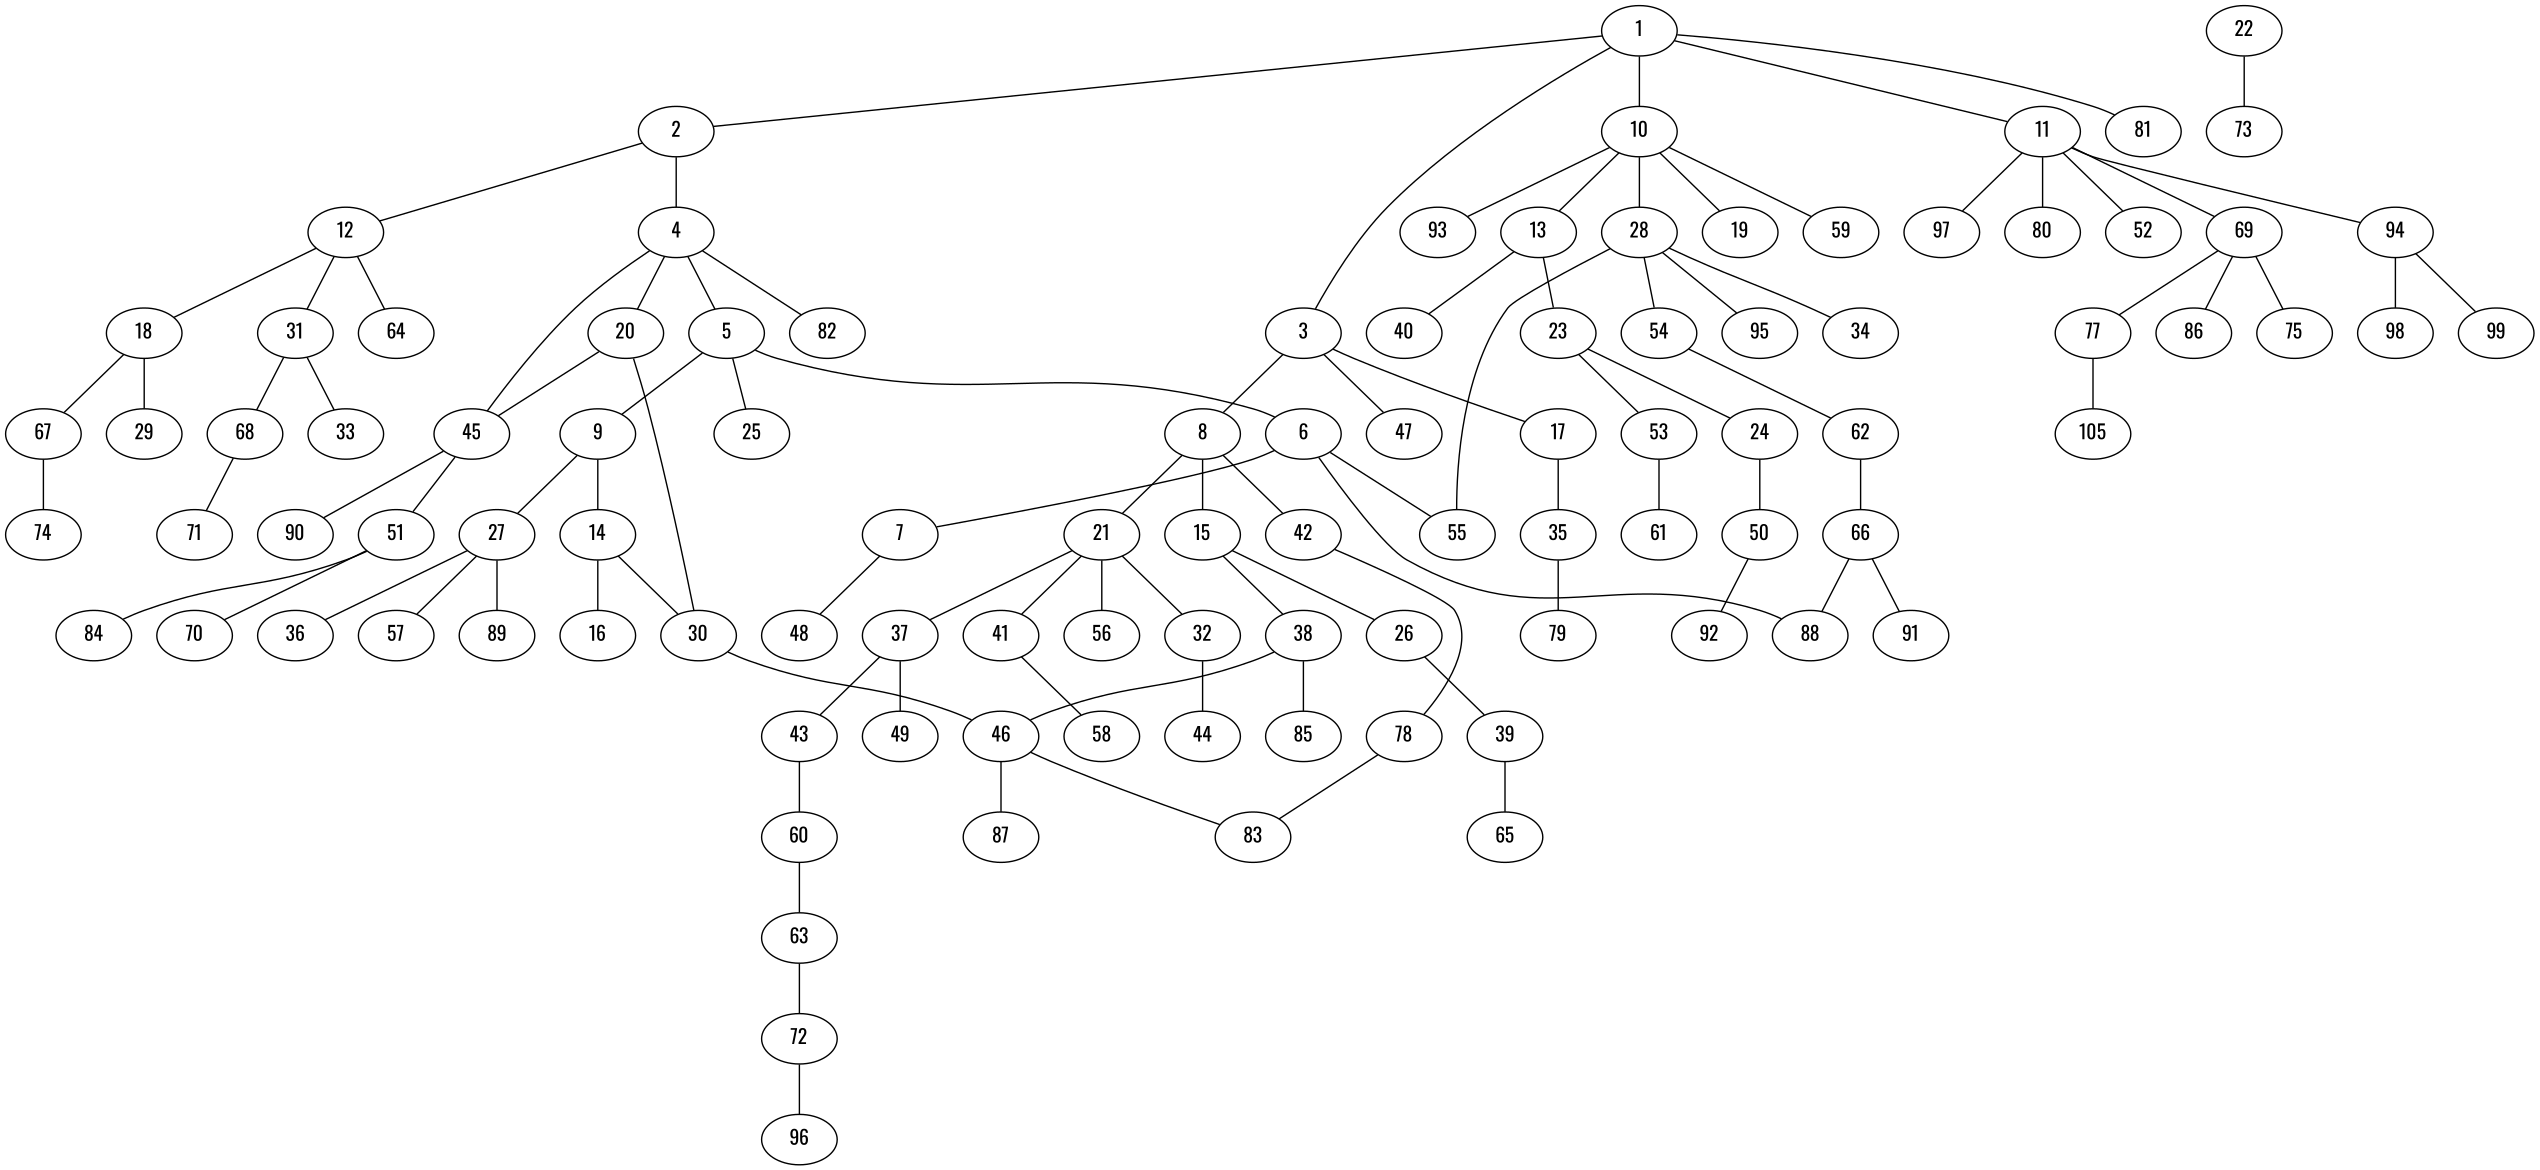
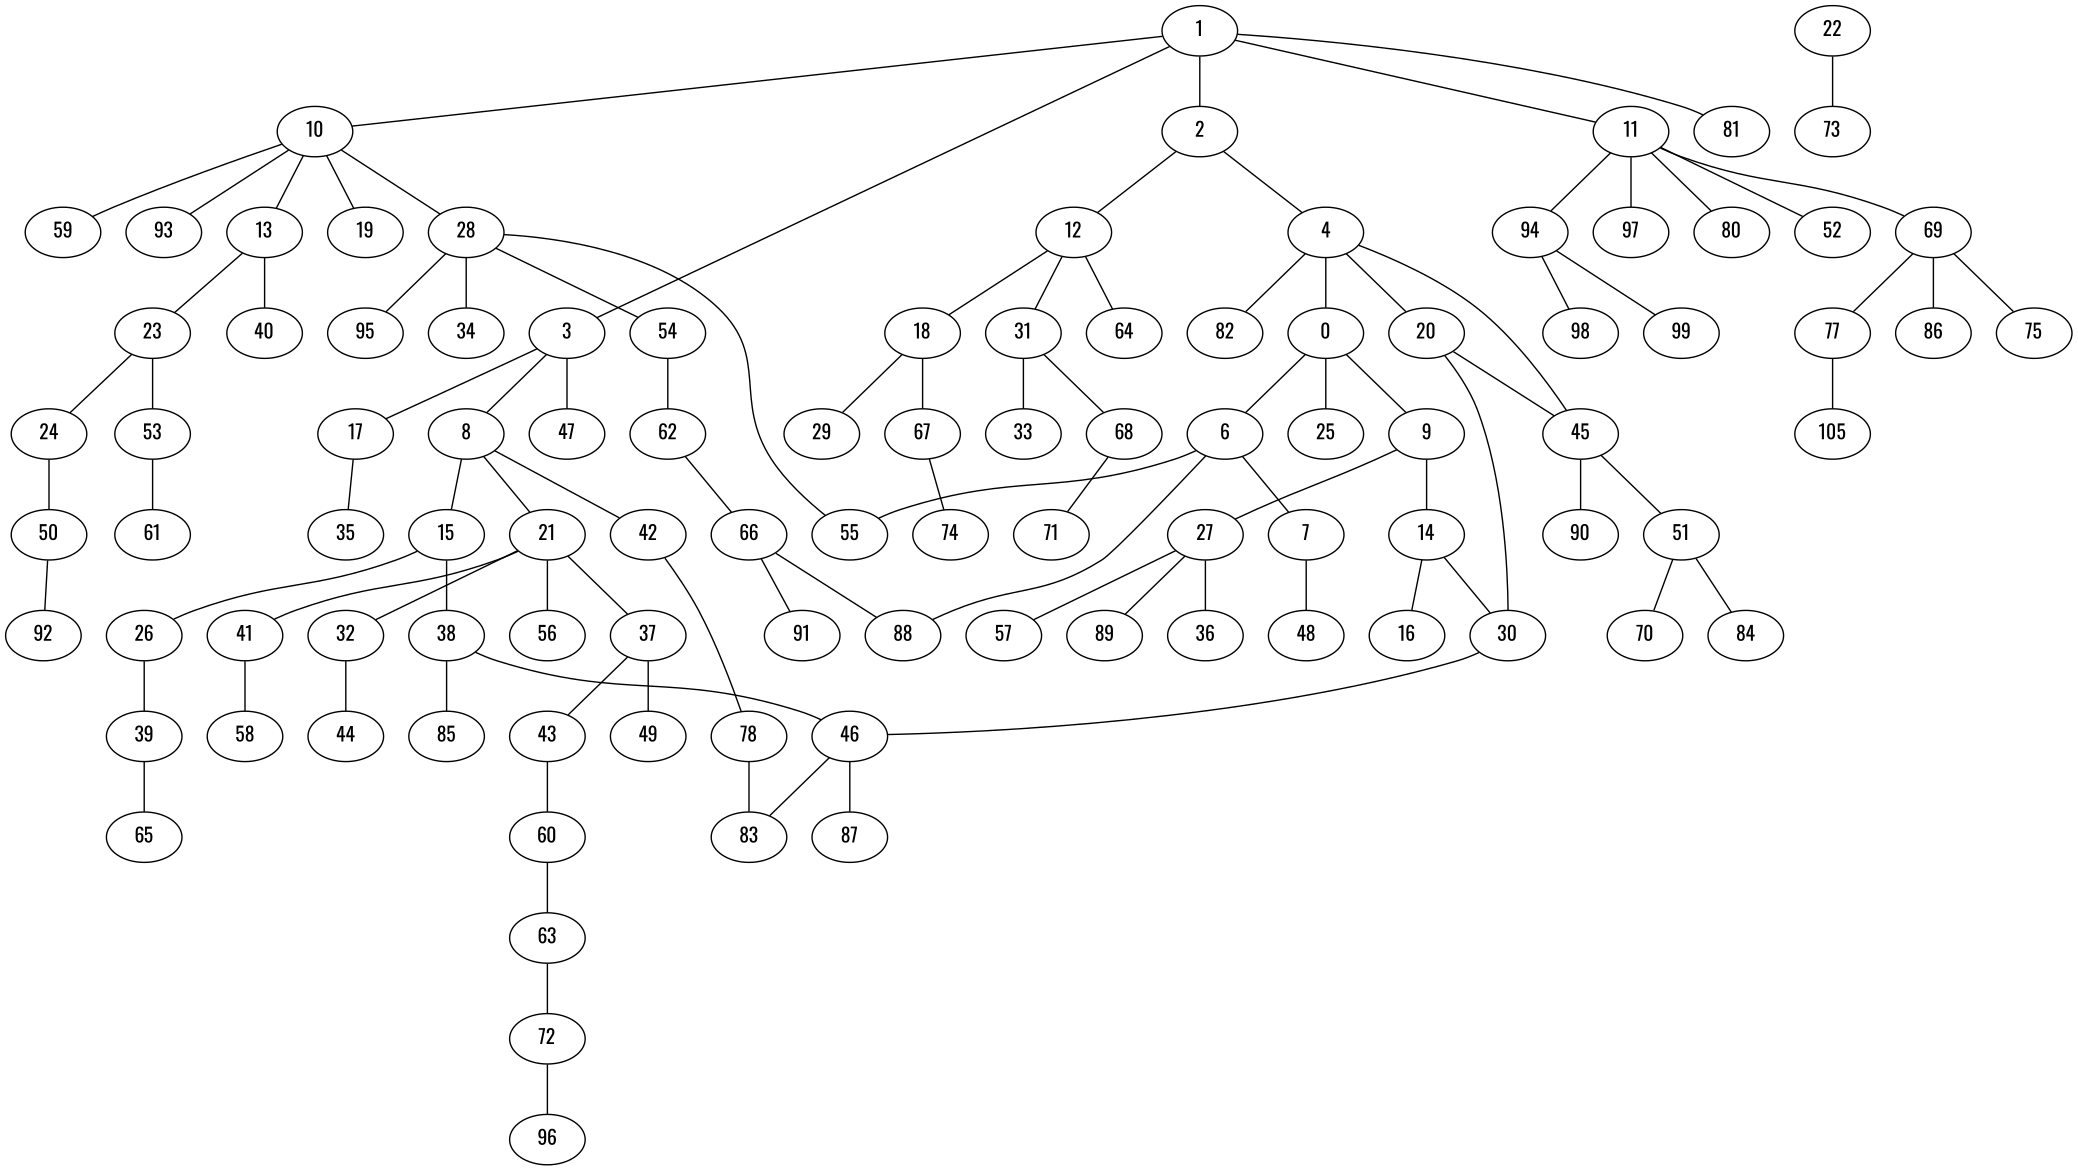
(727, 333) -> (1326, 333)
(1558, 636) -> none
